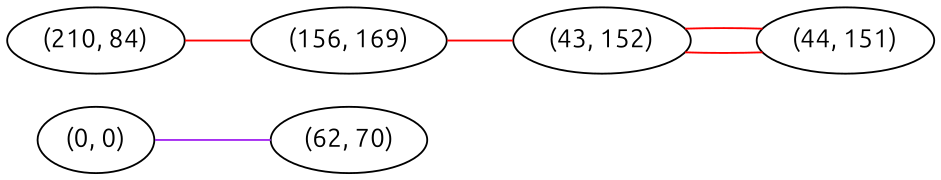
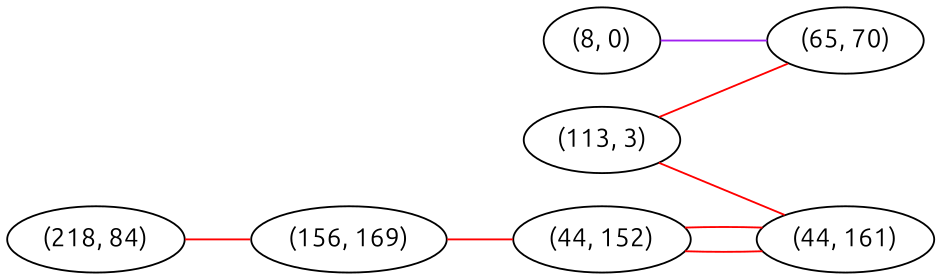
(96, 41) -> (96, 239)
(602, 41) -> (602, 239)
(845, 41) -> (845, 239)
(96, 140) -> (602, 41)
(349, 140) -> (845, 41)
none -> (602, 140)
